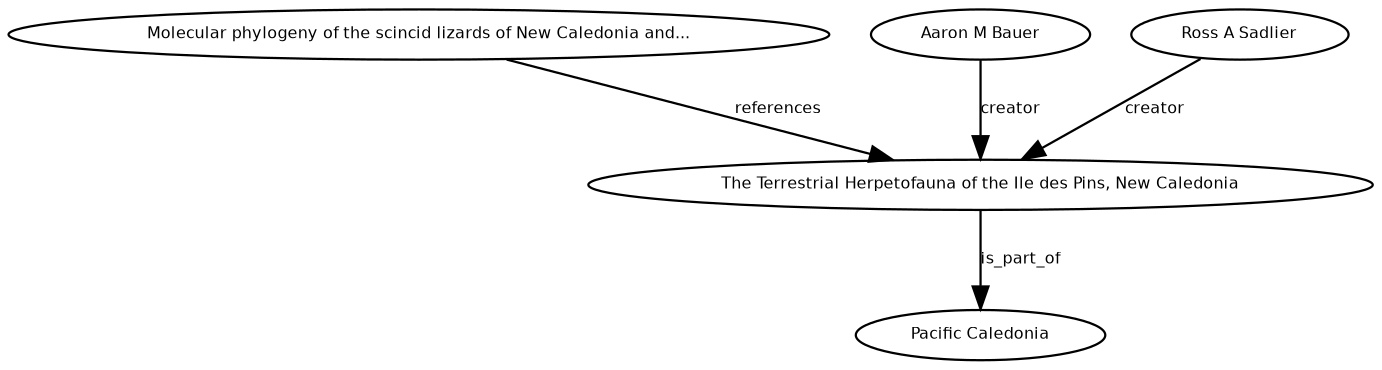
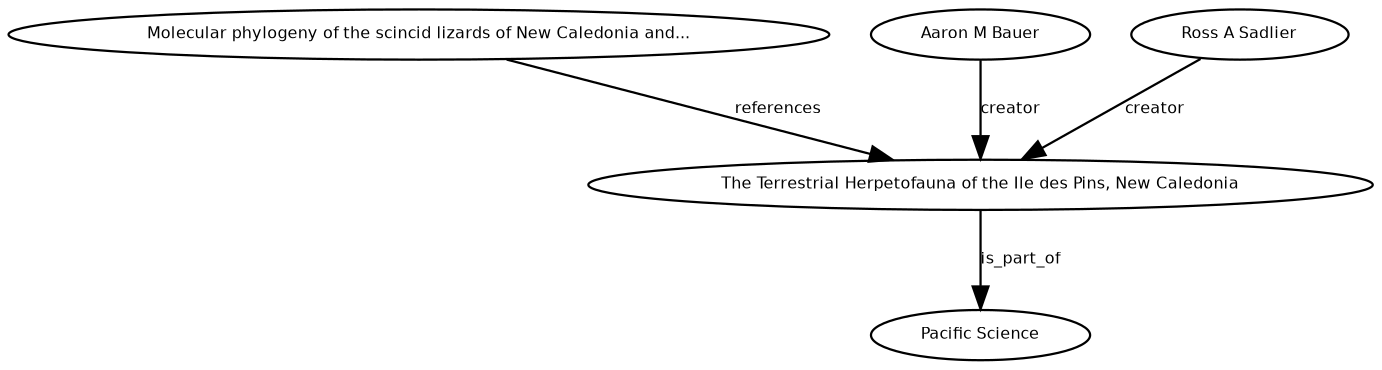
(981, 335) -> (981, 335)
